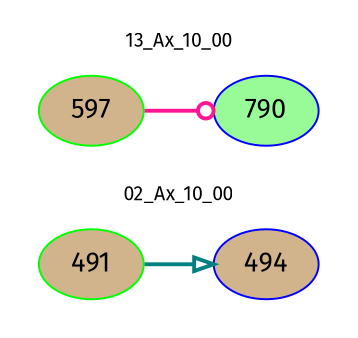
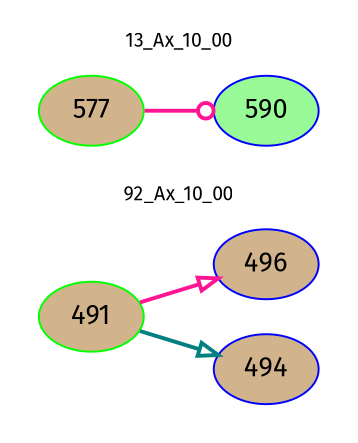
(91, 111) -> (91, 111)
(266, 111) -> (266, 111)
(179, 195) -> (179, 195)
none -> (266, 264)
